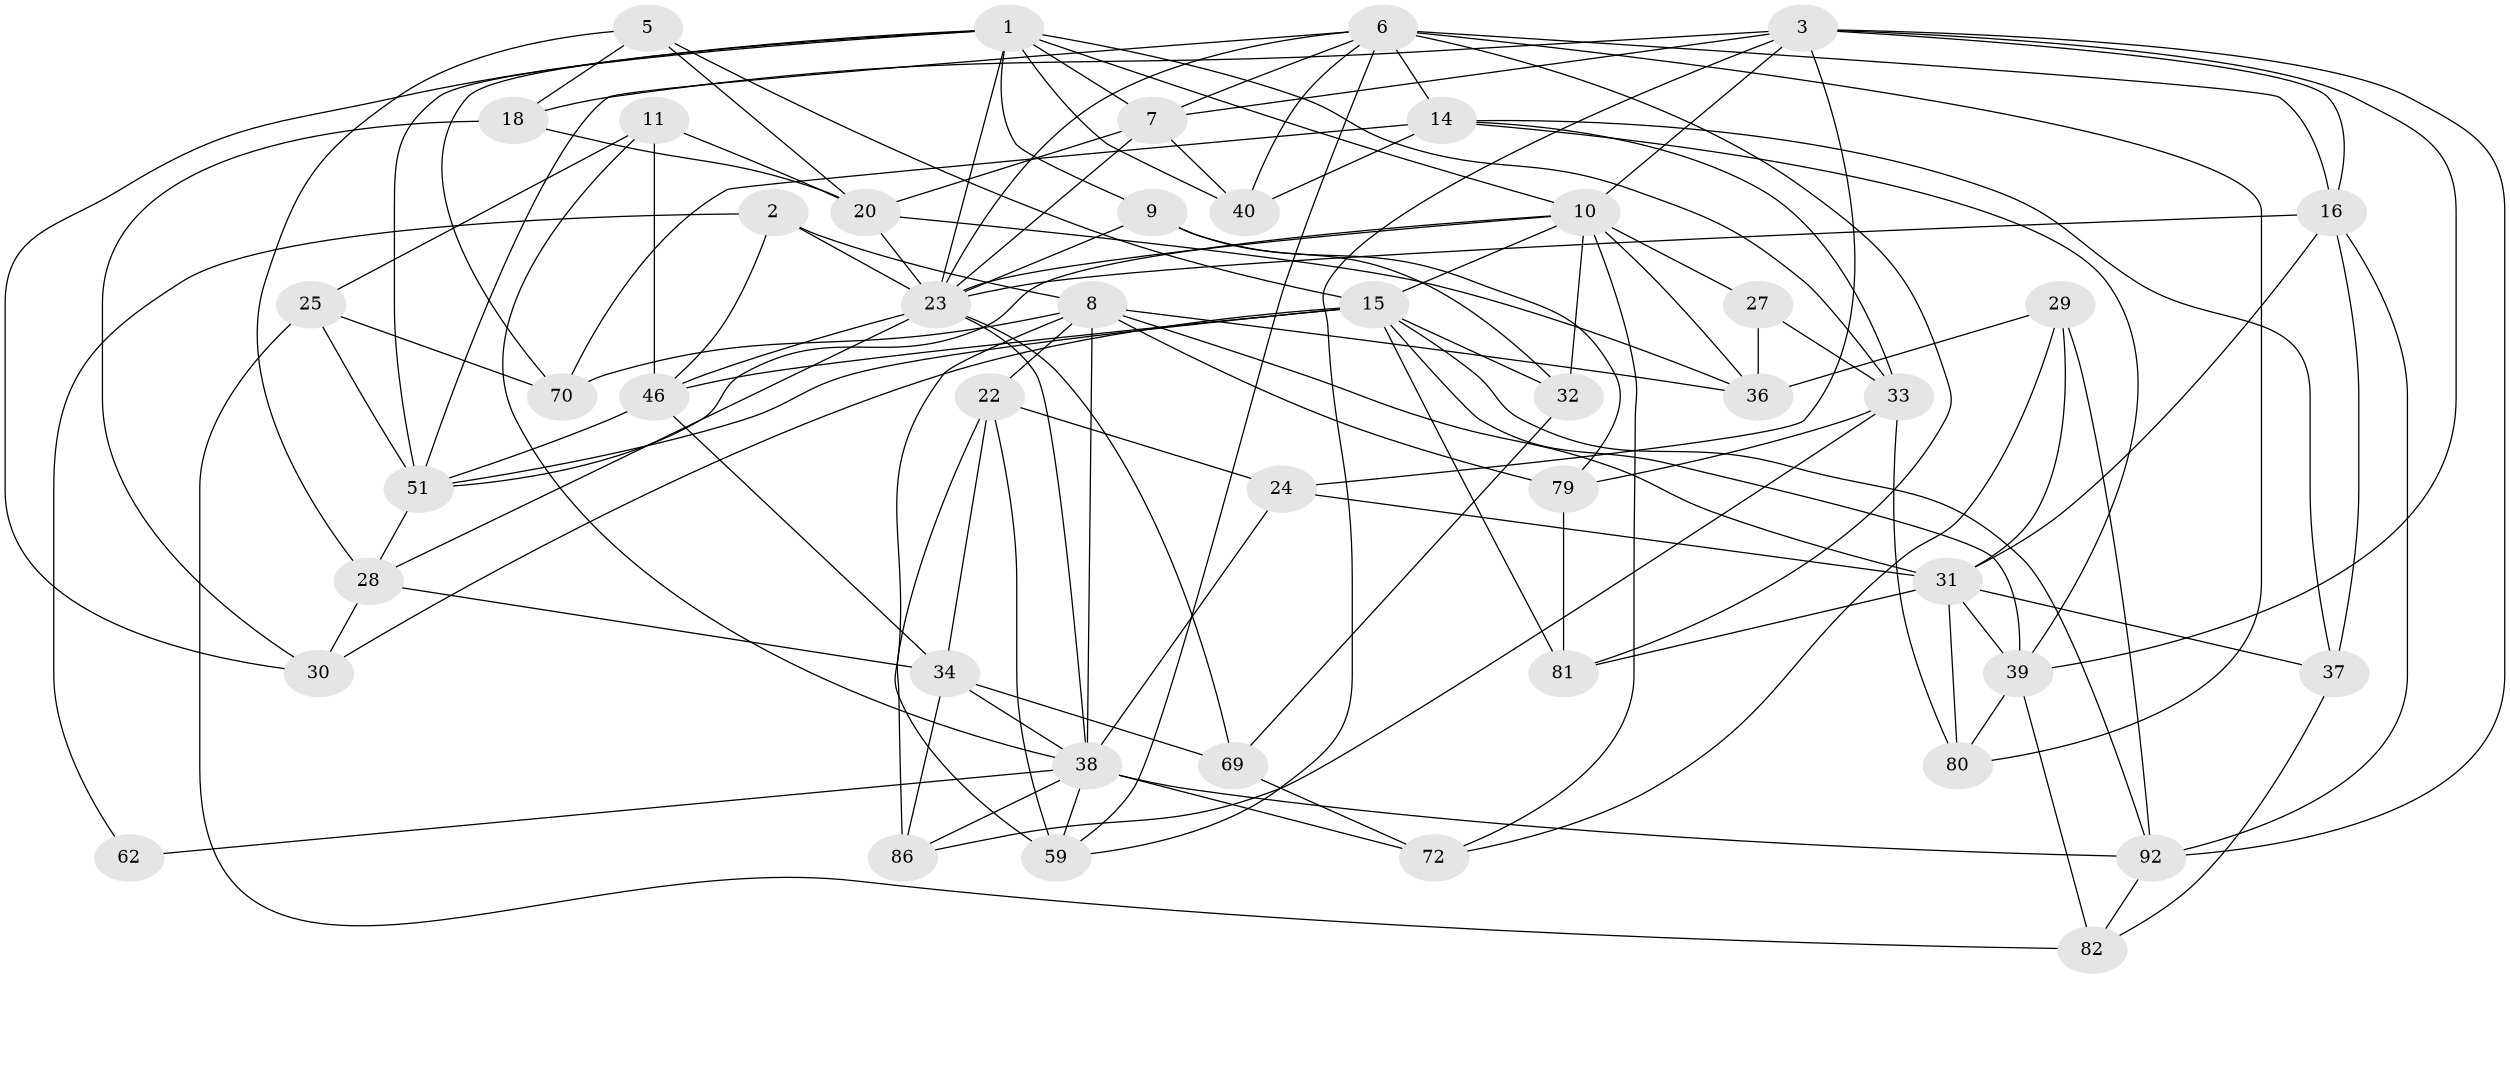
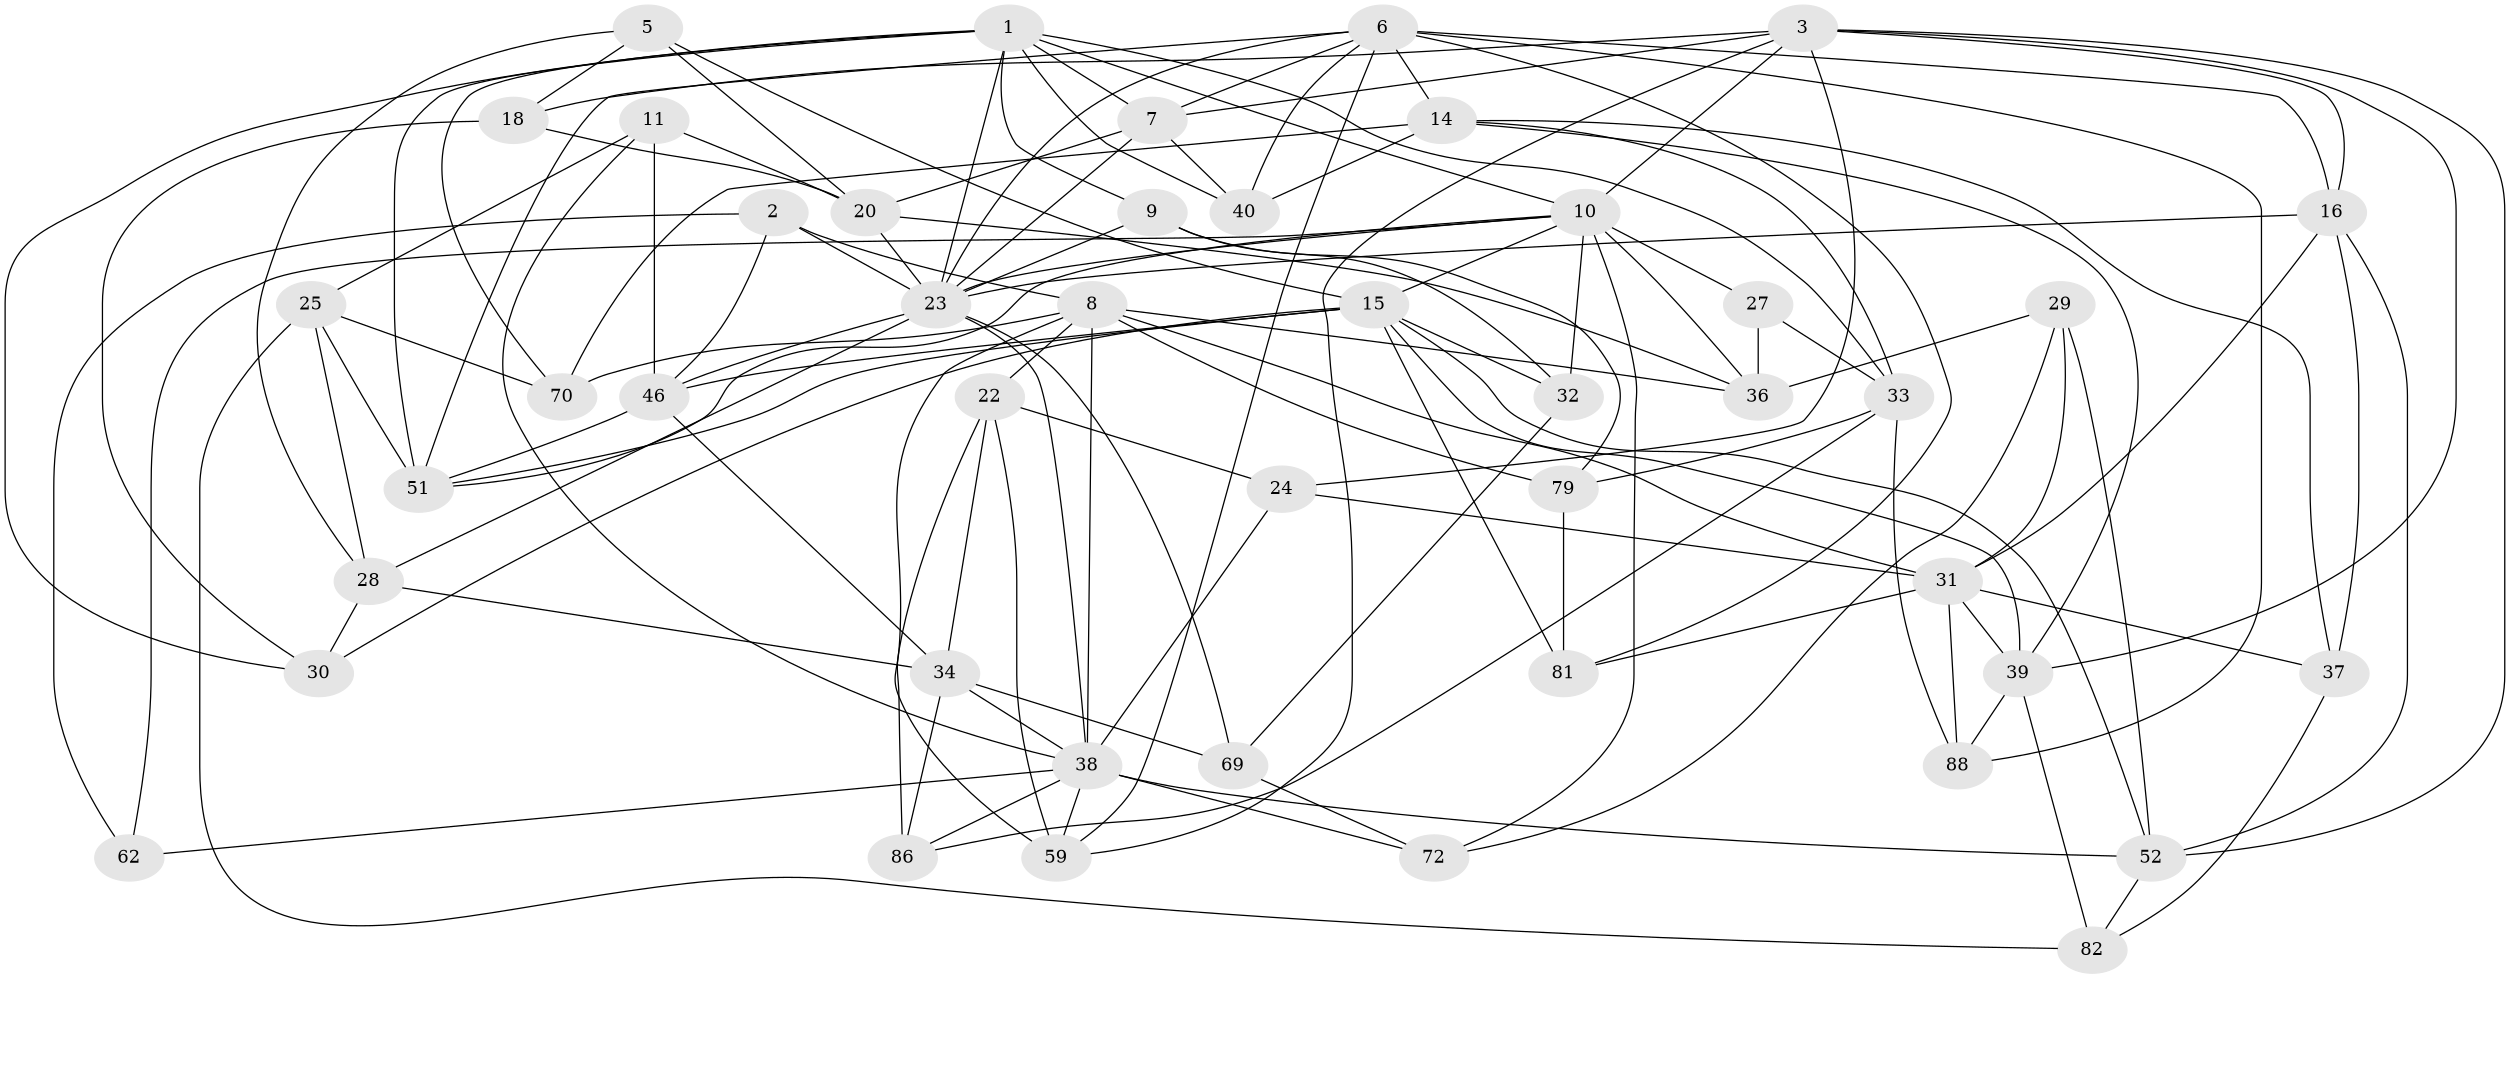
none -> (606, 247)
(394, 535) -> (340, 443)
(1958, 766) -> (1958, 766)
(2151, 858) -> (2151, 858)
